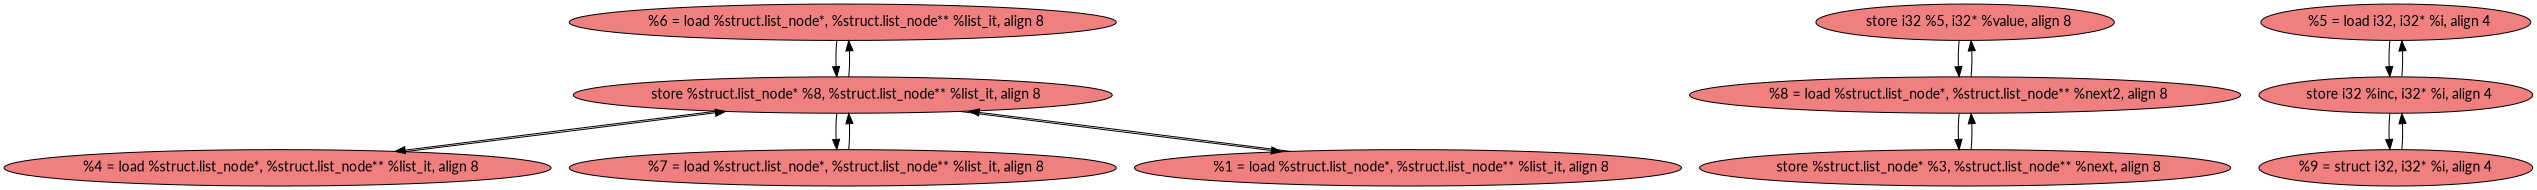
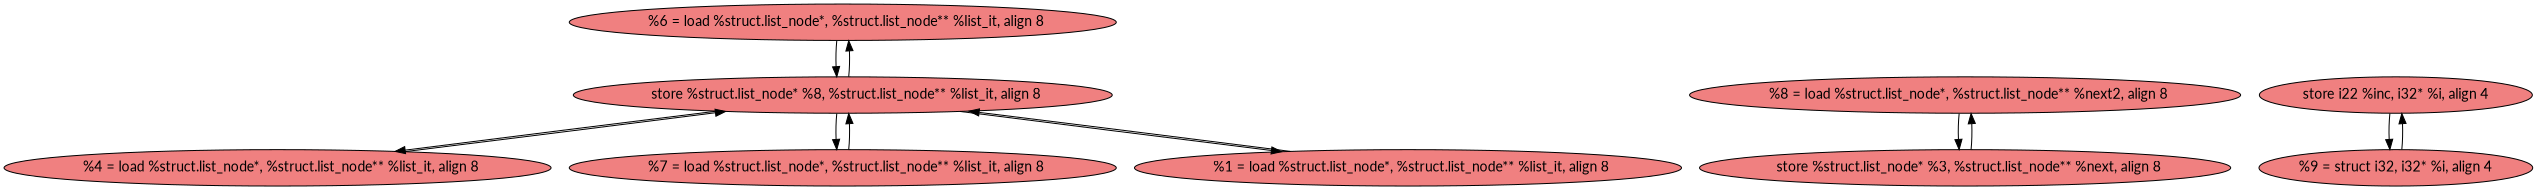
(1965, 22) -> none
(2396, 22) -> none
(2396, 95) -> (2396, 95)
